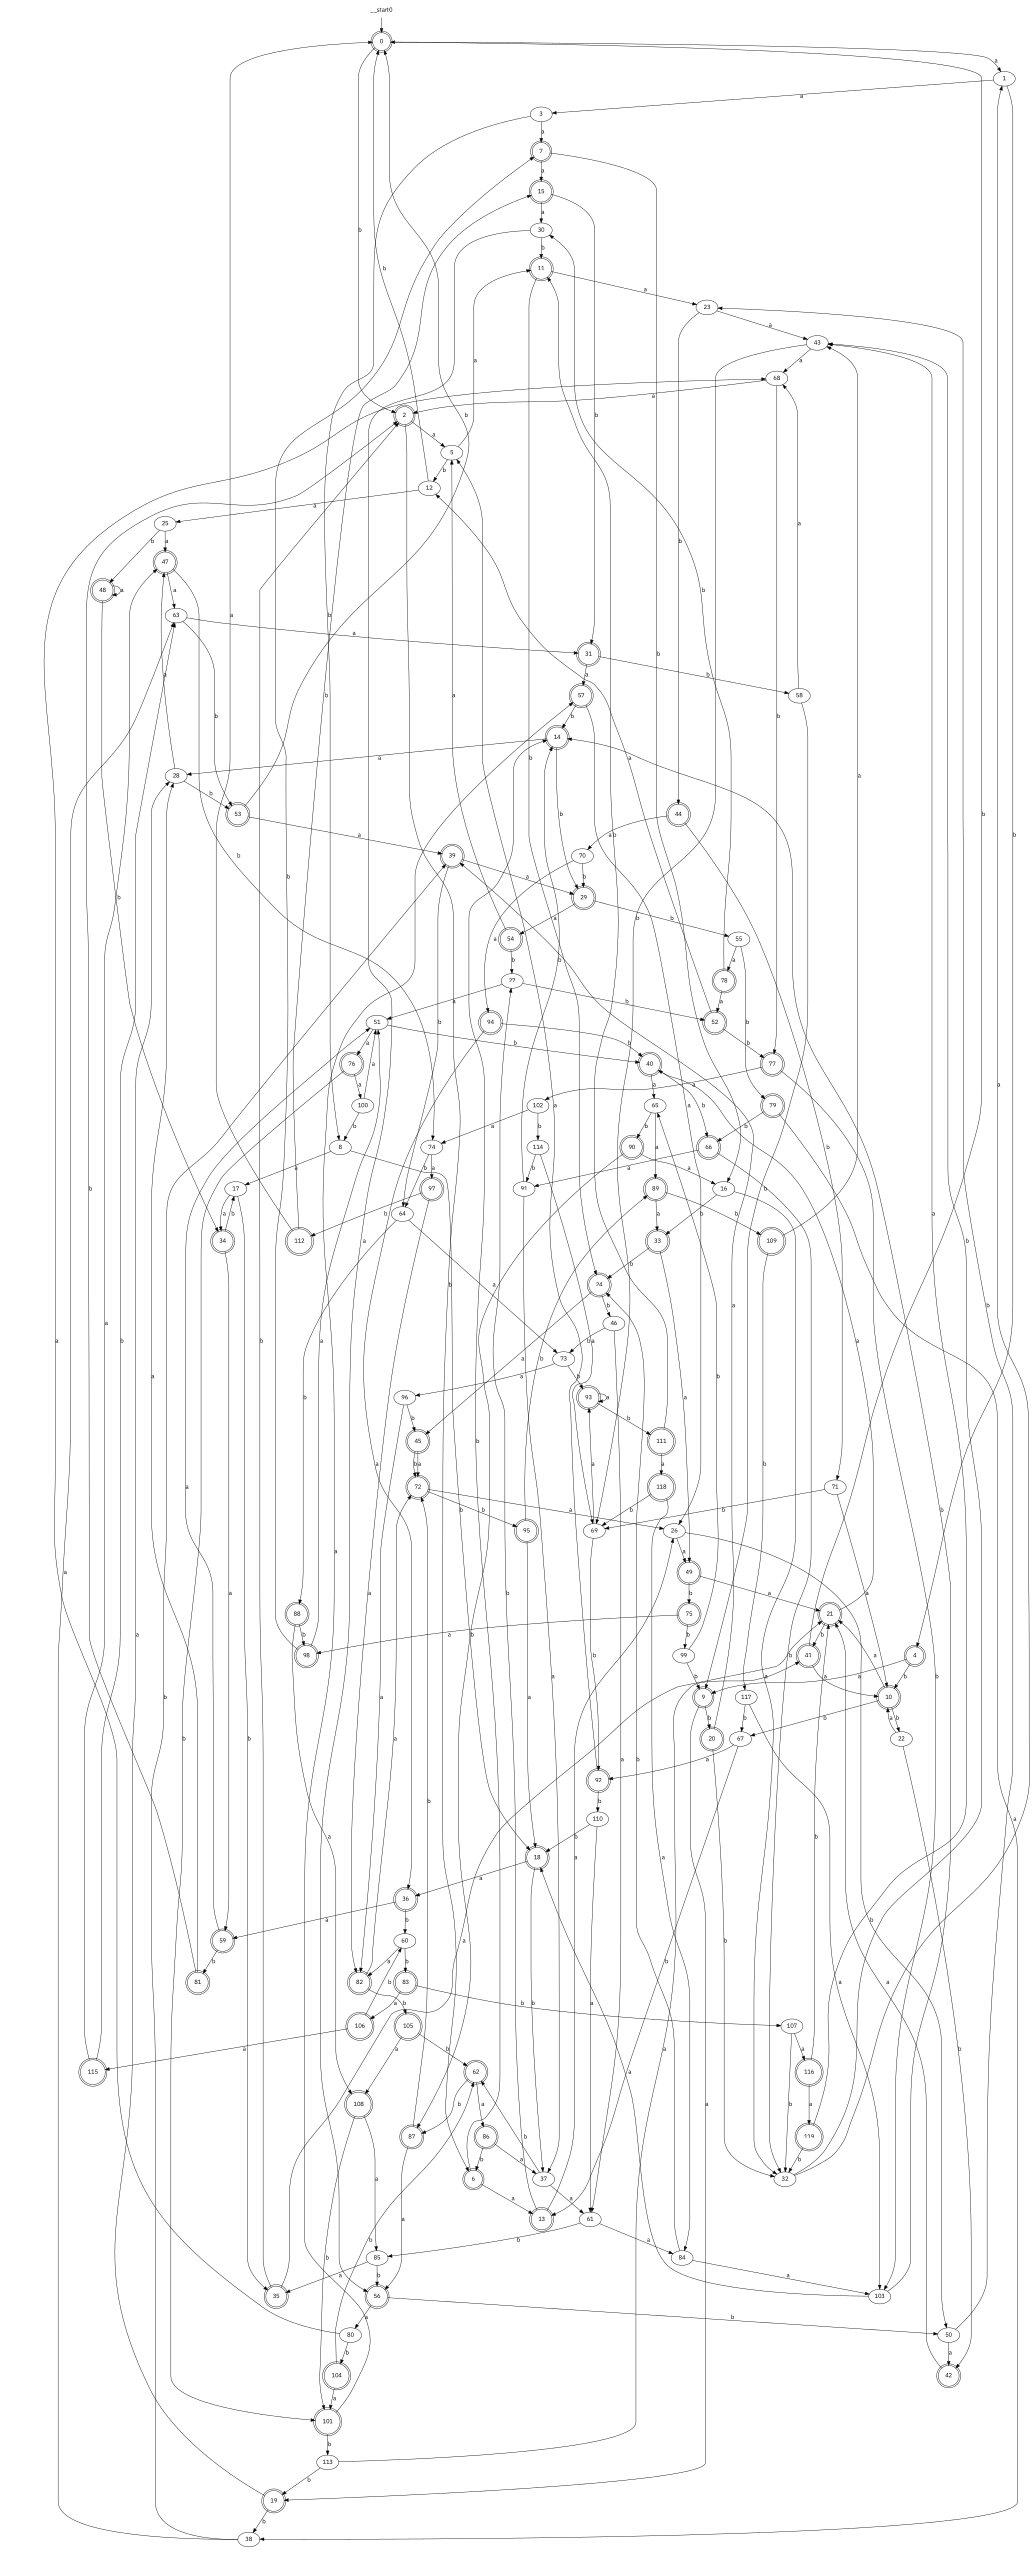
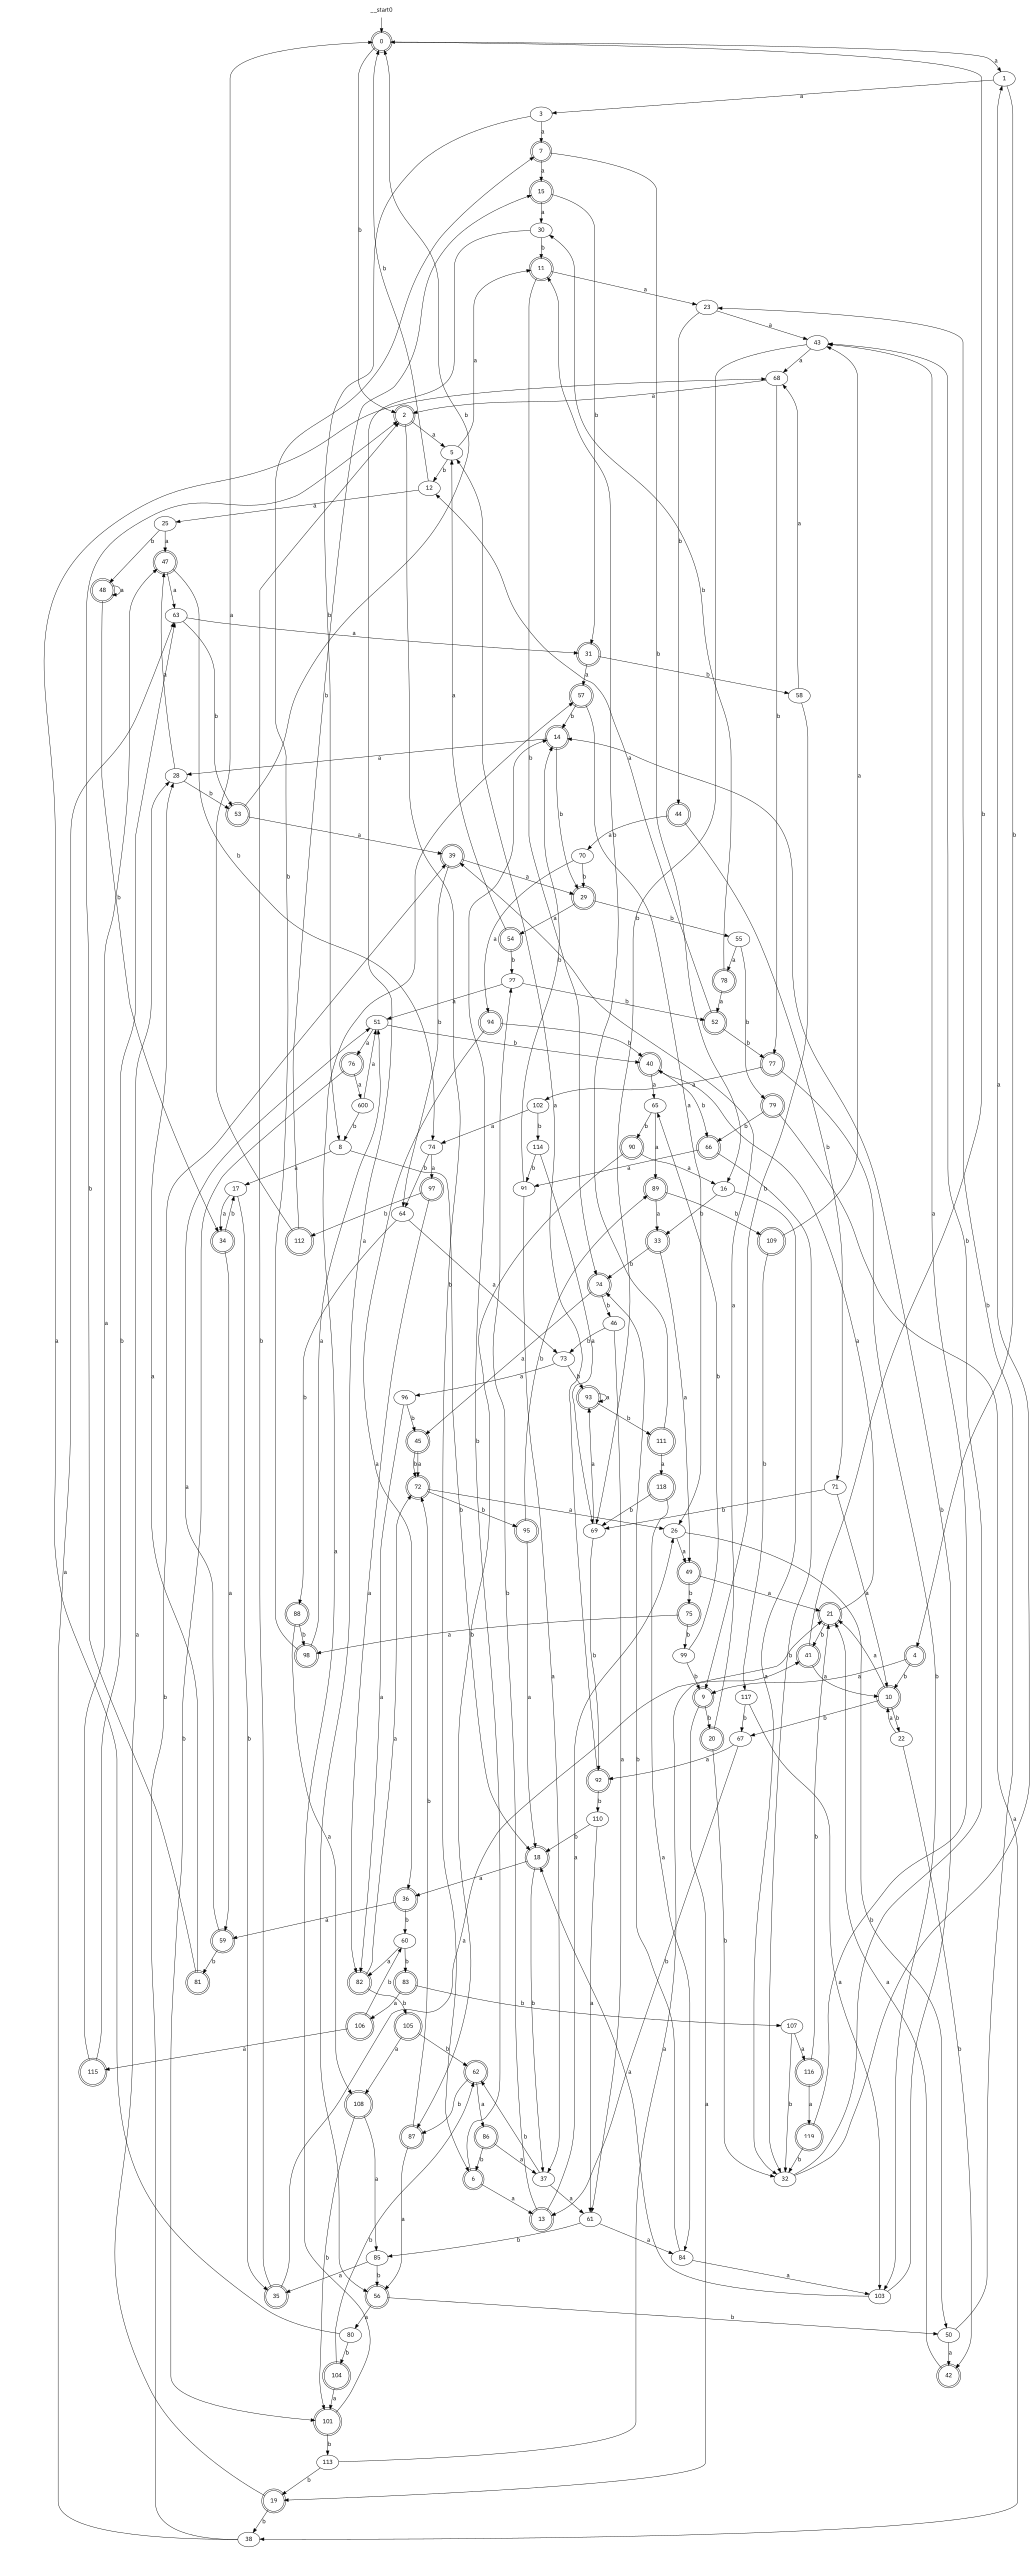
(363, 1106) -> (363, 1106)
